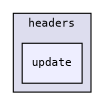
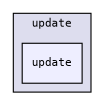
(52, 24) -> (52, 24)
